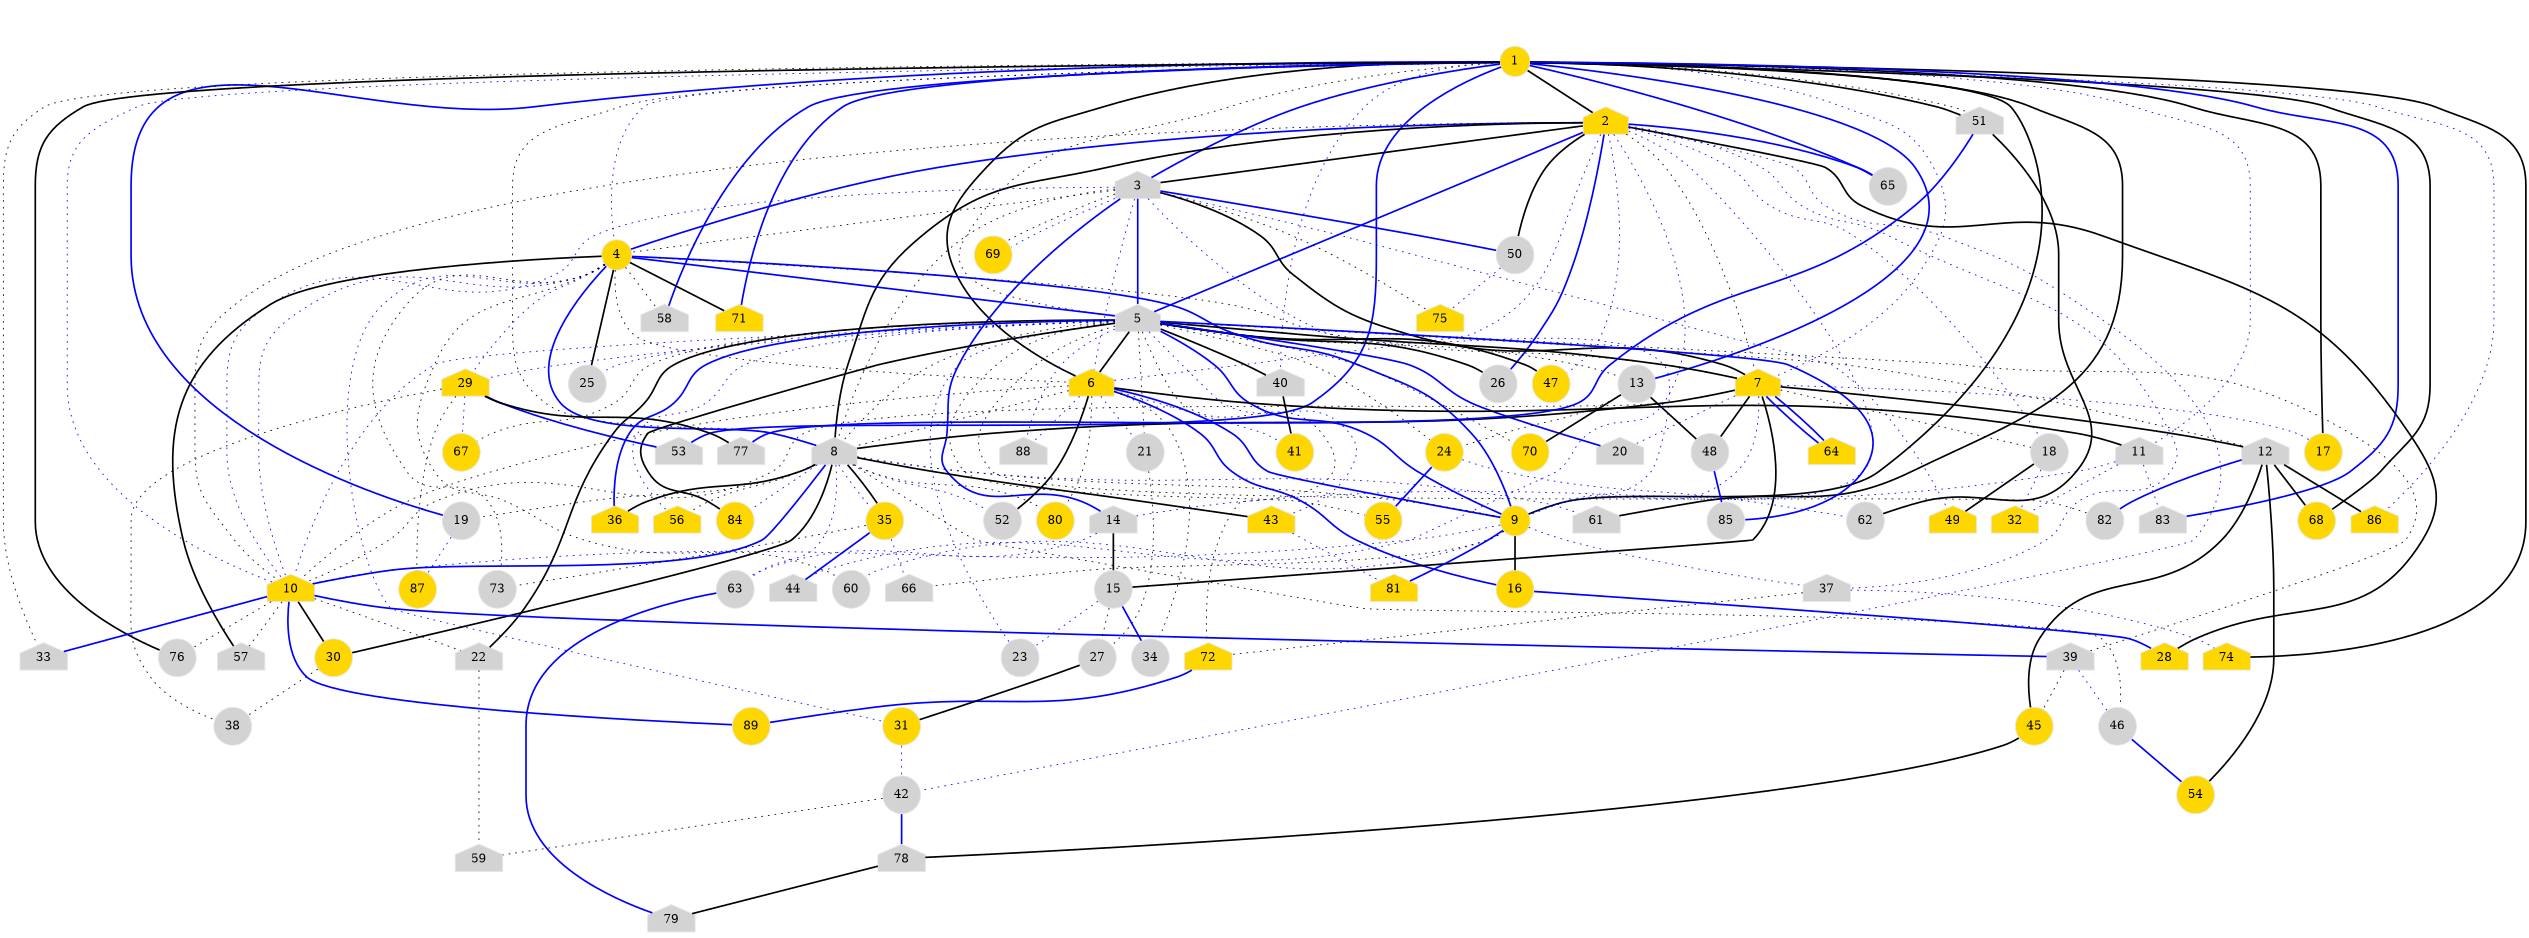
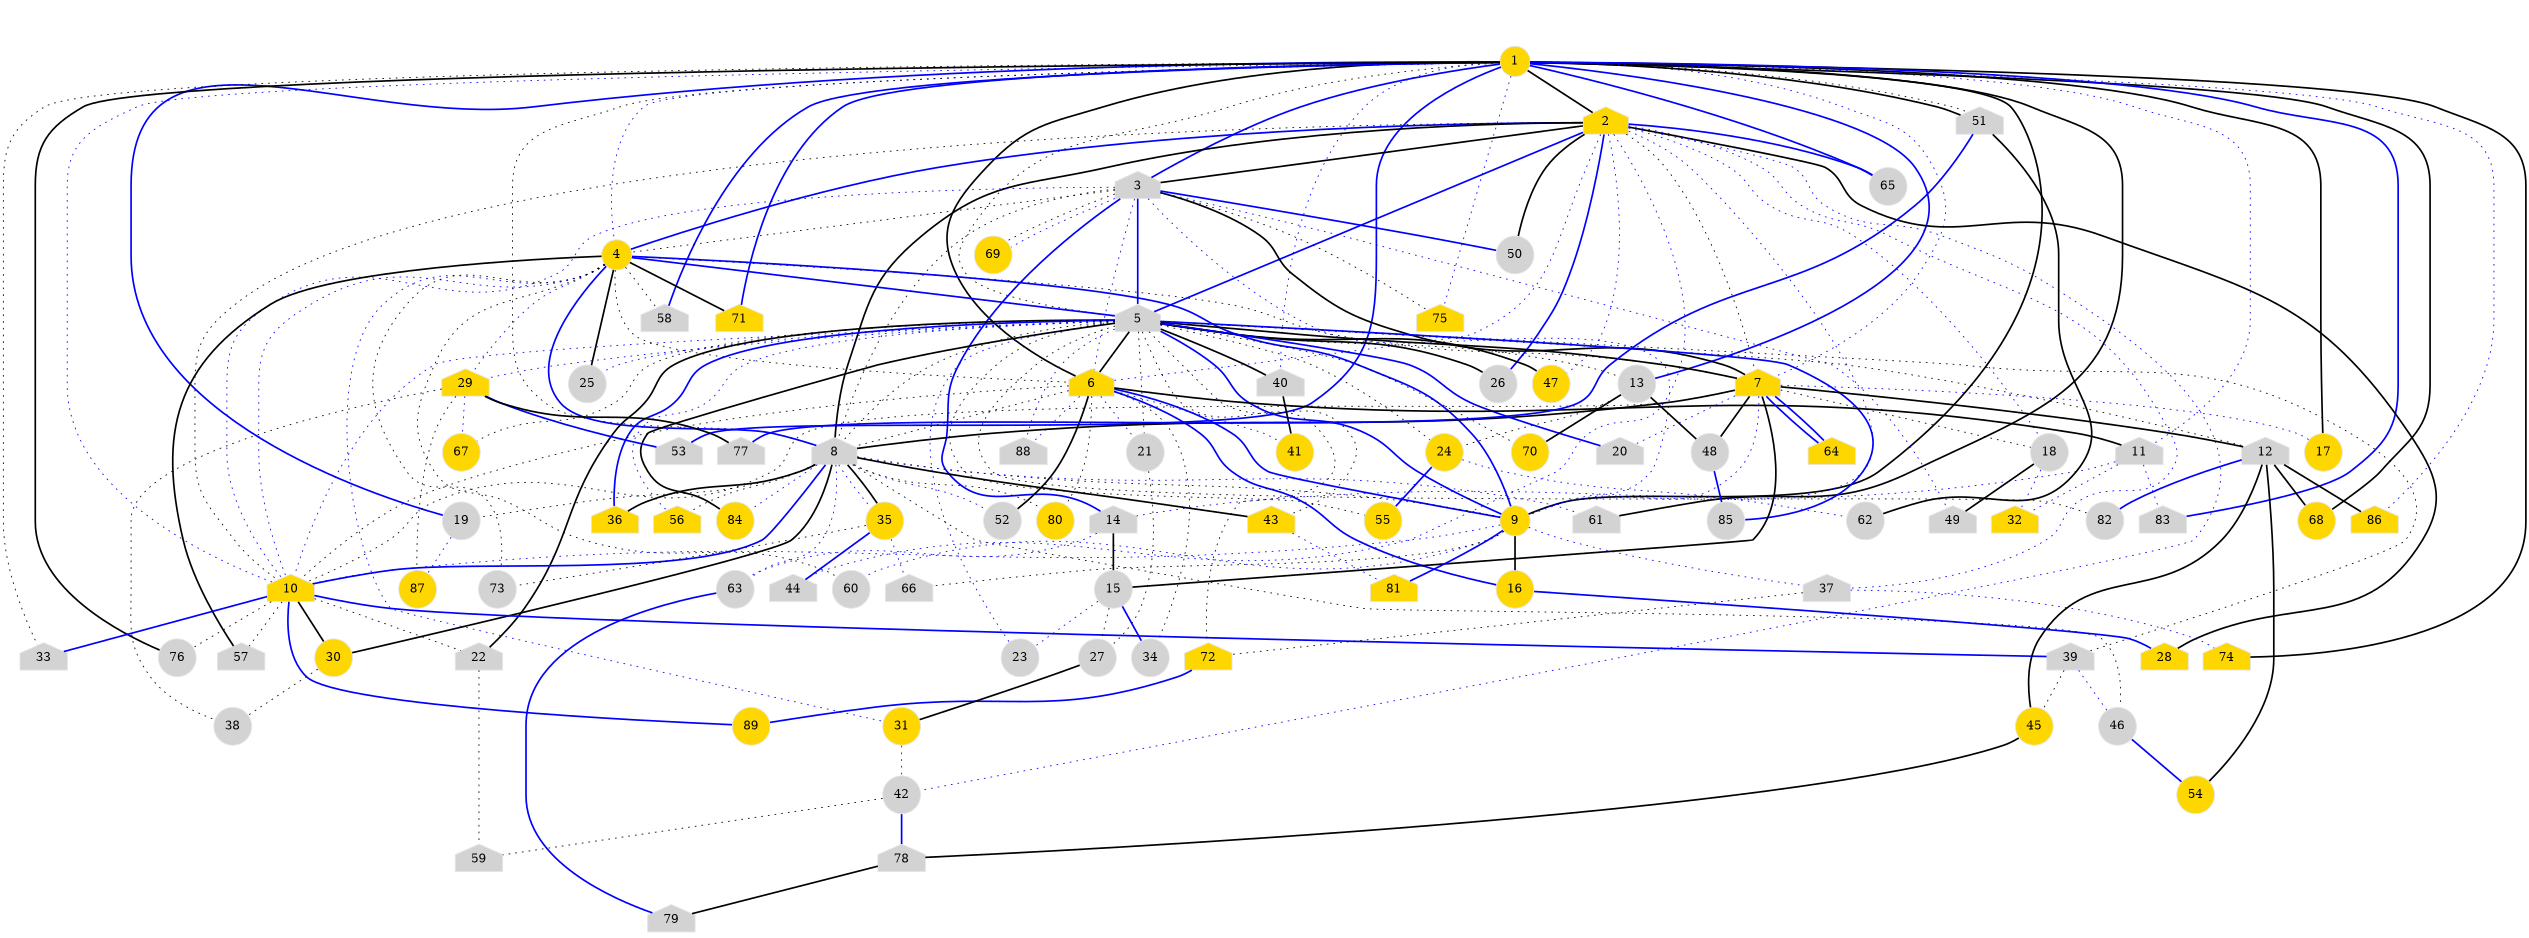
(1476, 289) -> (1478, 191)
(1313, 412) -> (1313, 412)
(1953, 521) -> (1953, 521)
